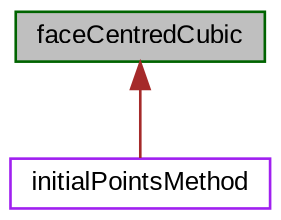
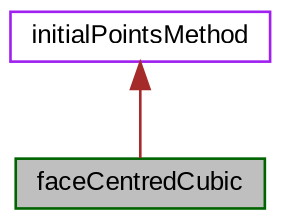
(140, 124) -> (140, 124)
